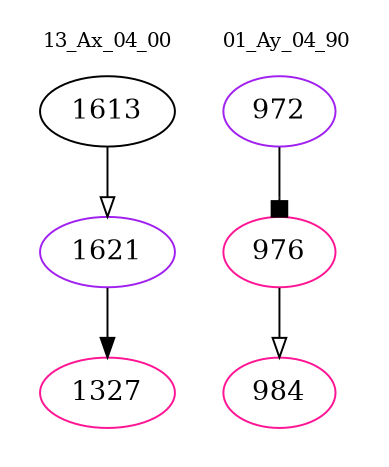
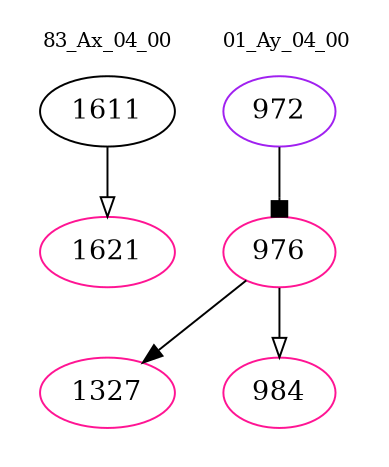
(107, 42) -> (107, 42)
(286, 42) -> (286, 42)
(107, 111) -> (107, 111)
(107, 252) -> (107, 252)
(107, 313) -> (220, 301)
